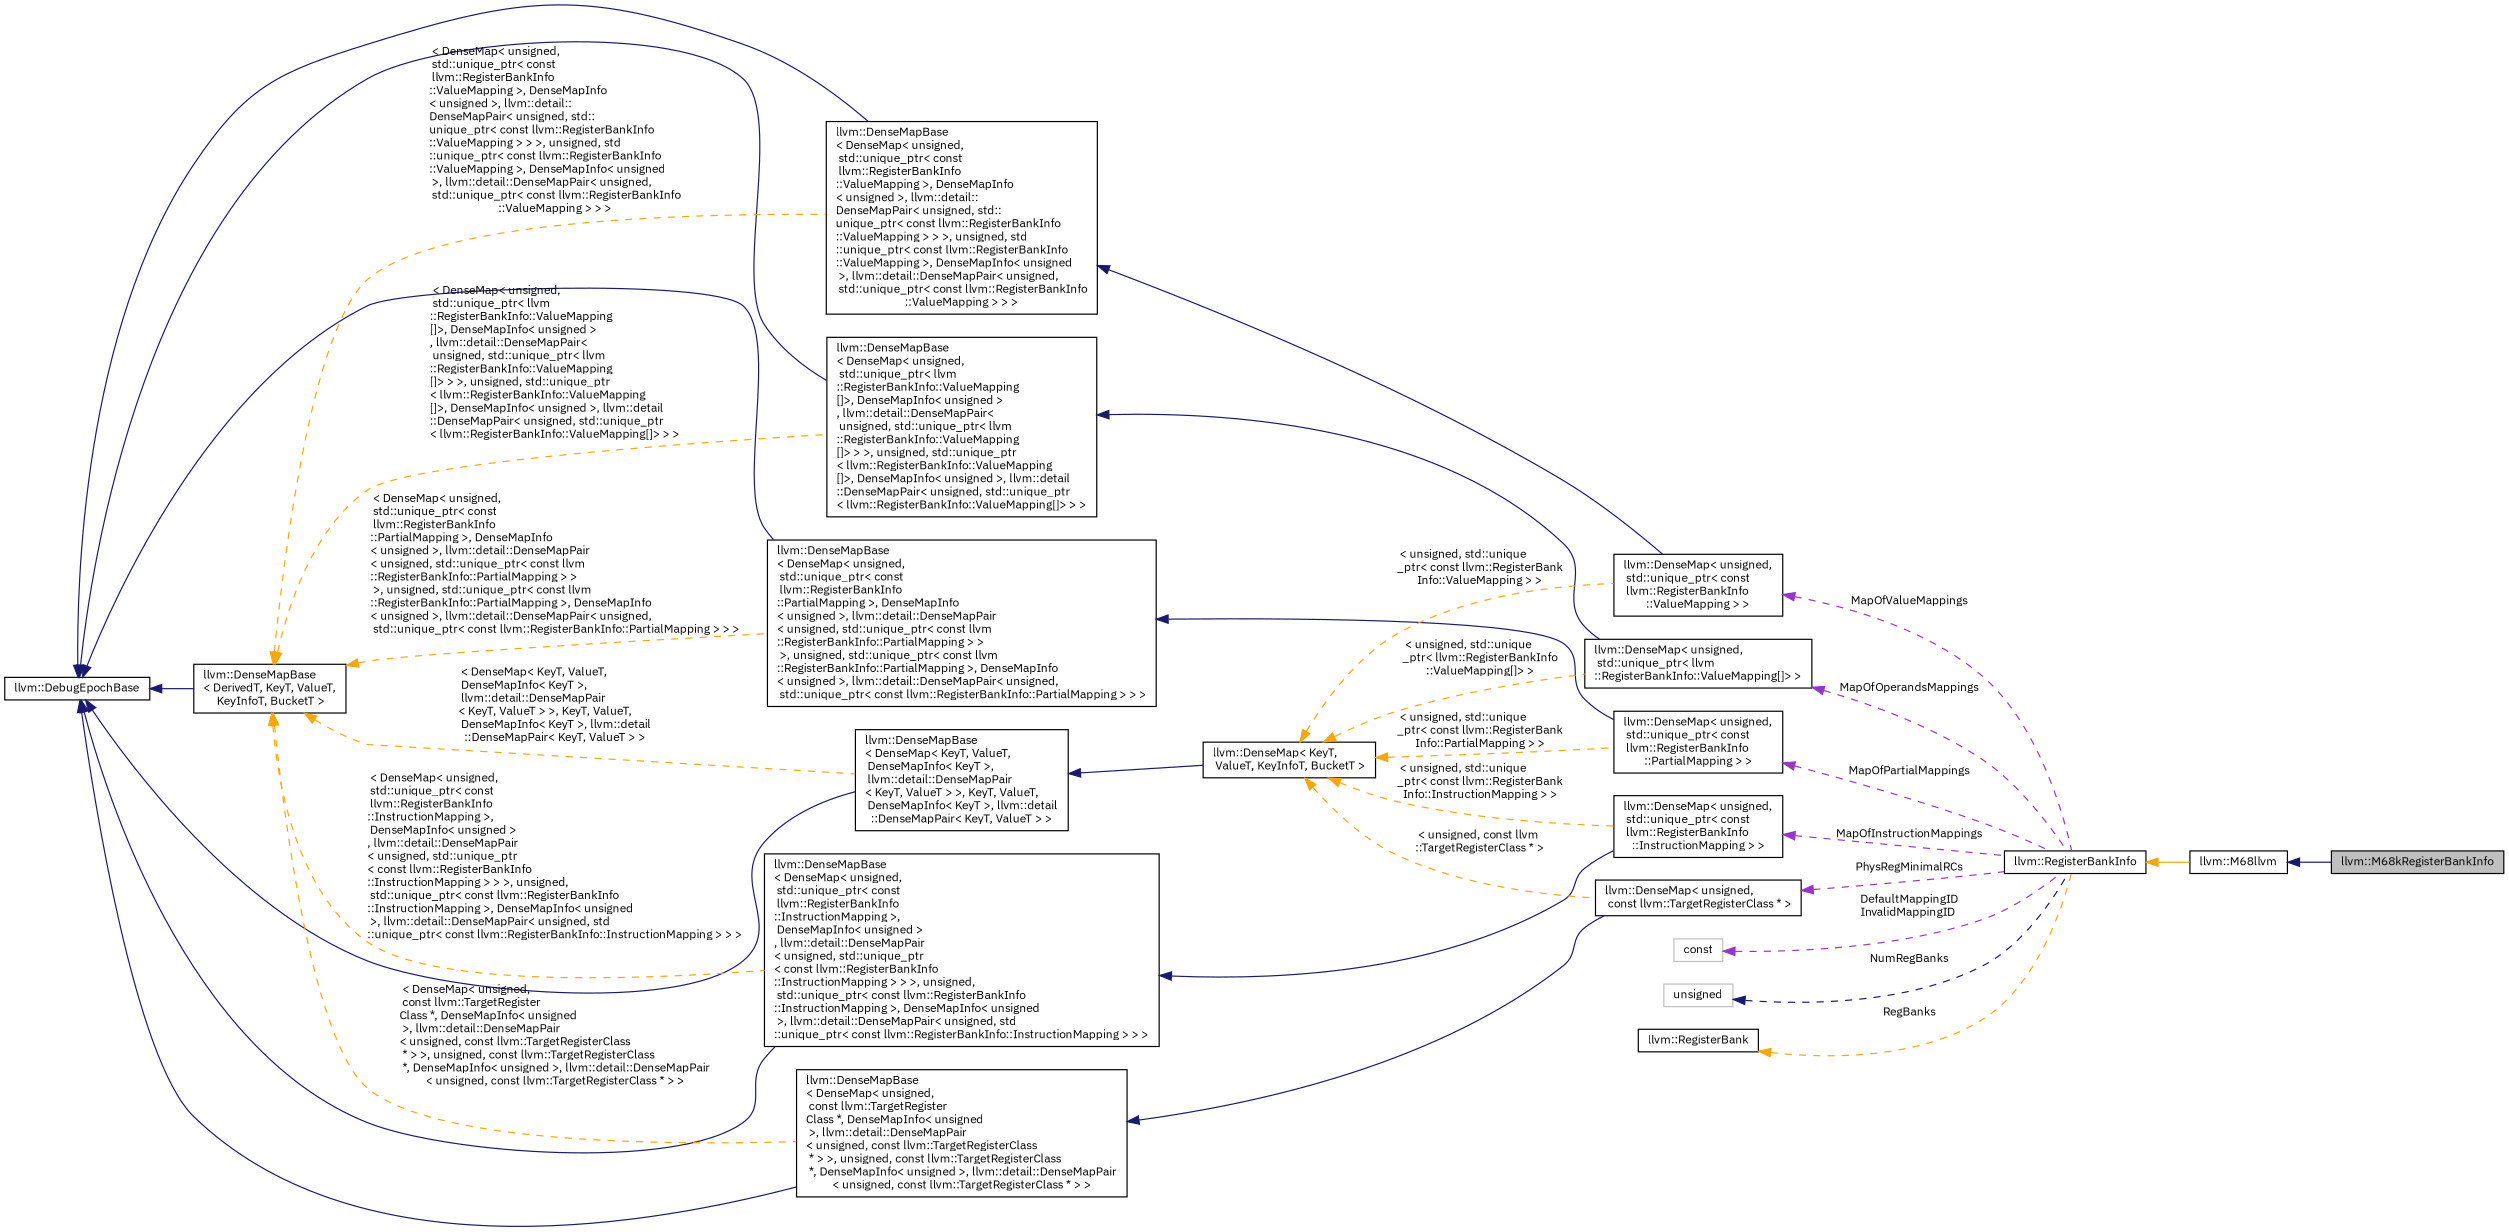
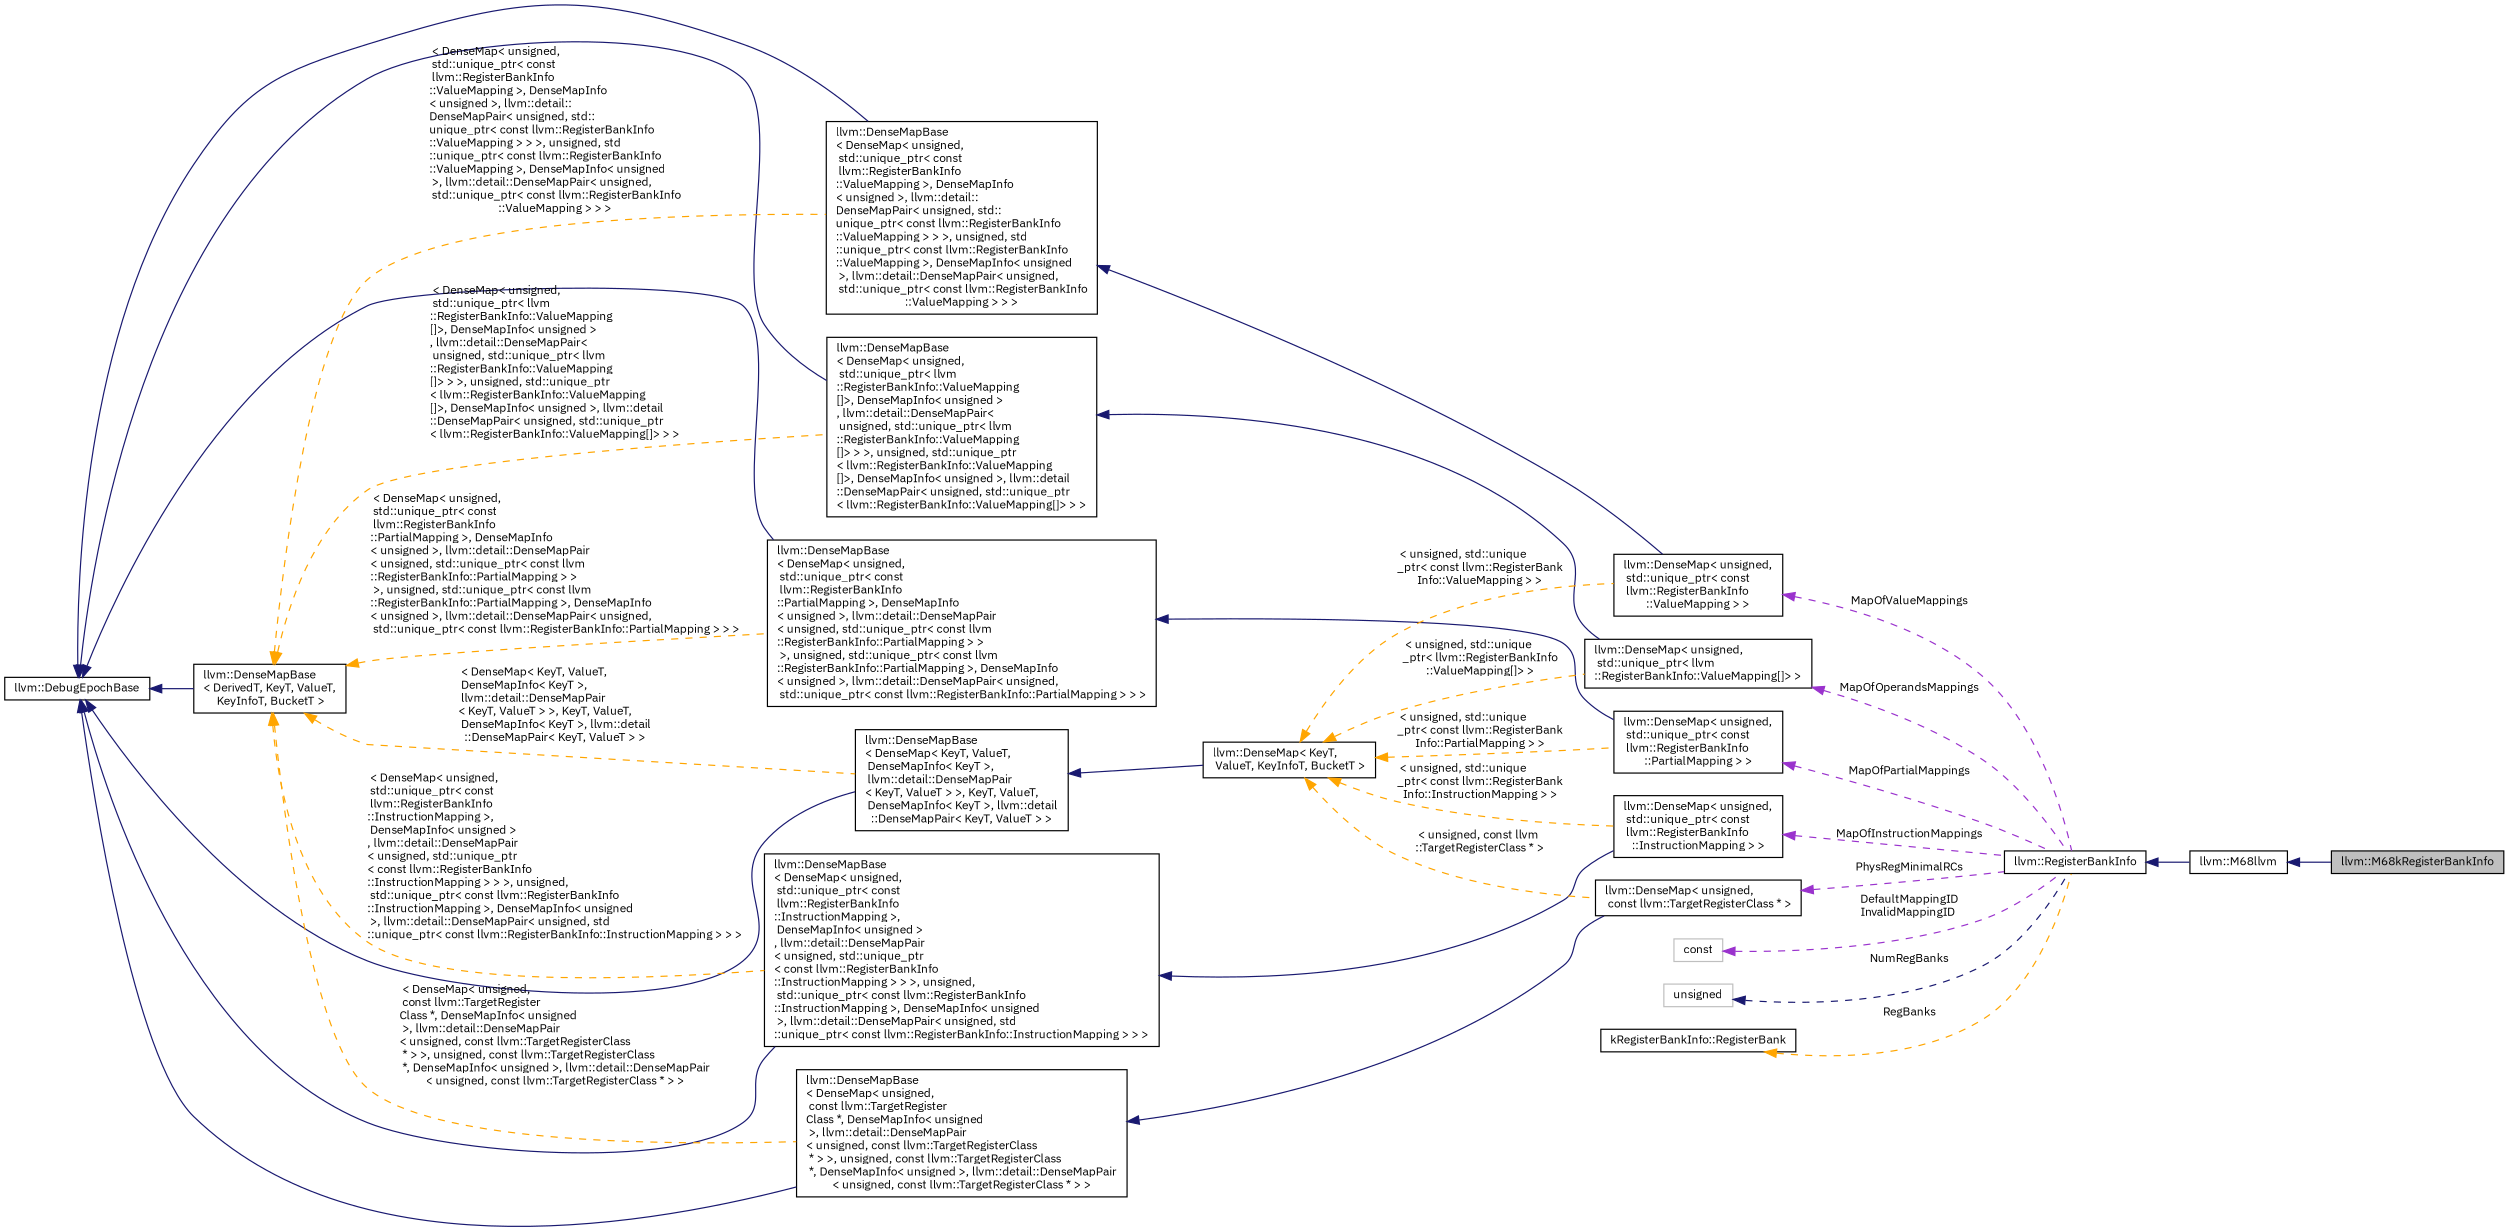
(2174, 862) -> (2174, 862)
(1698, 1041) -> (1698, 1041)
